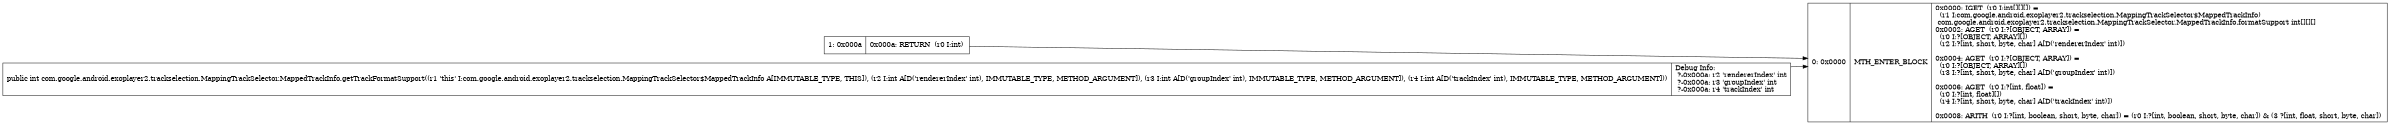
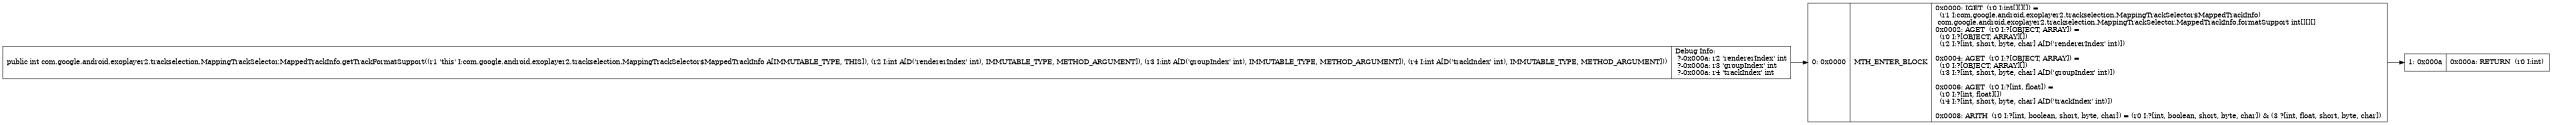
(1386, 52) -> (2393, 63)
